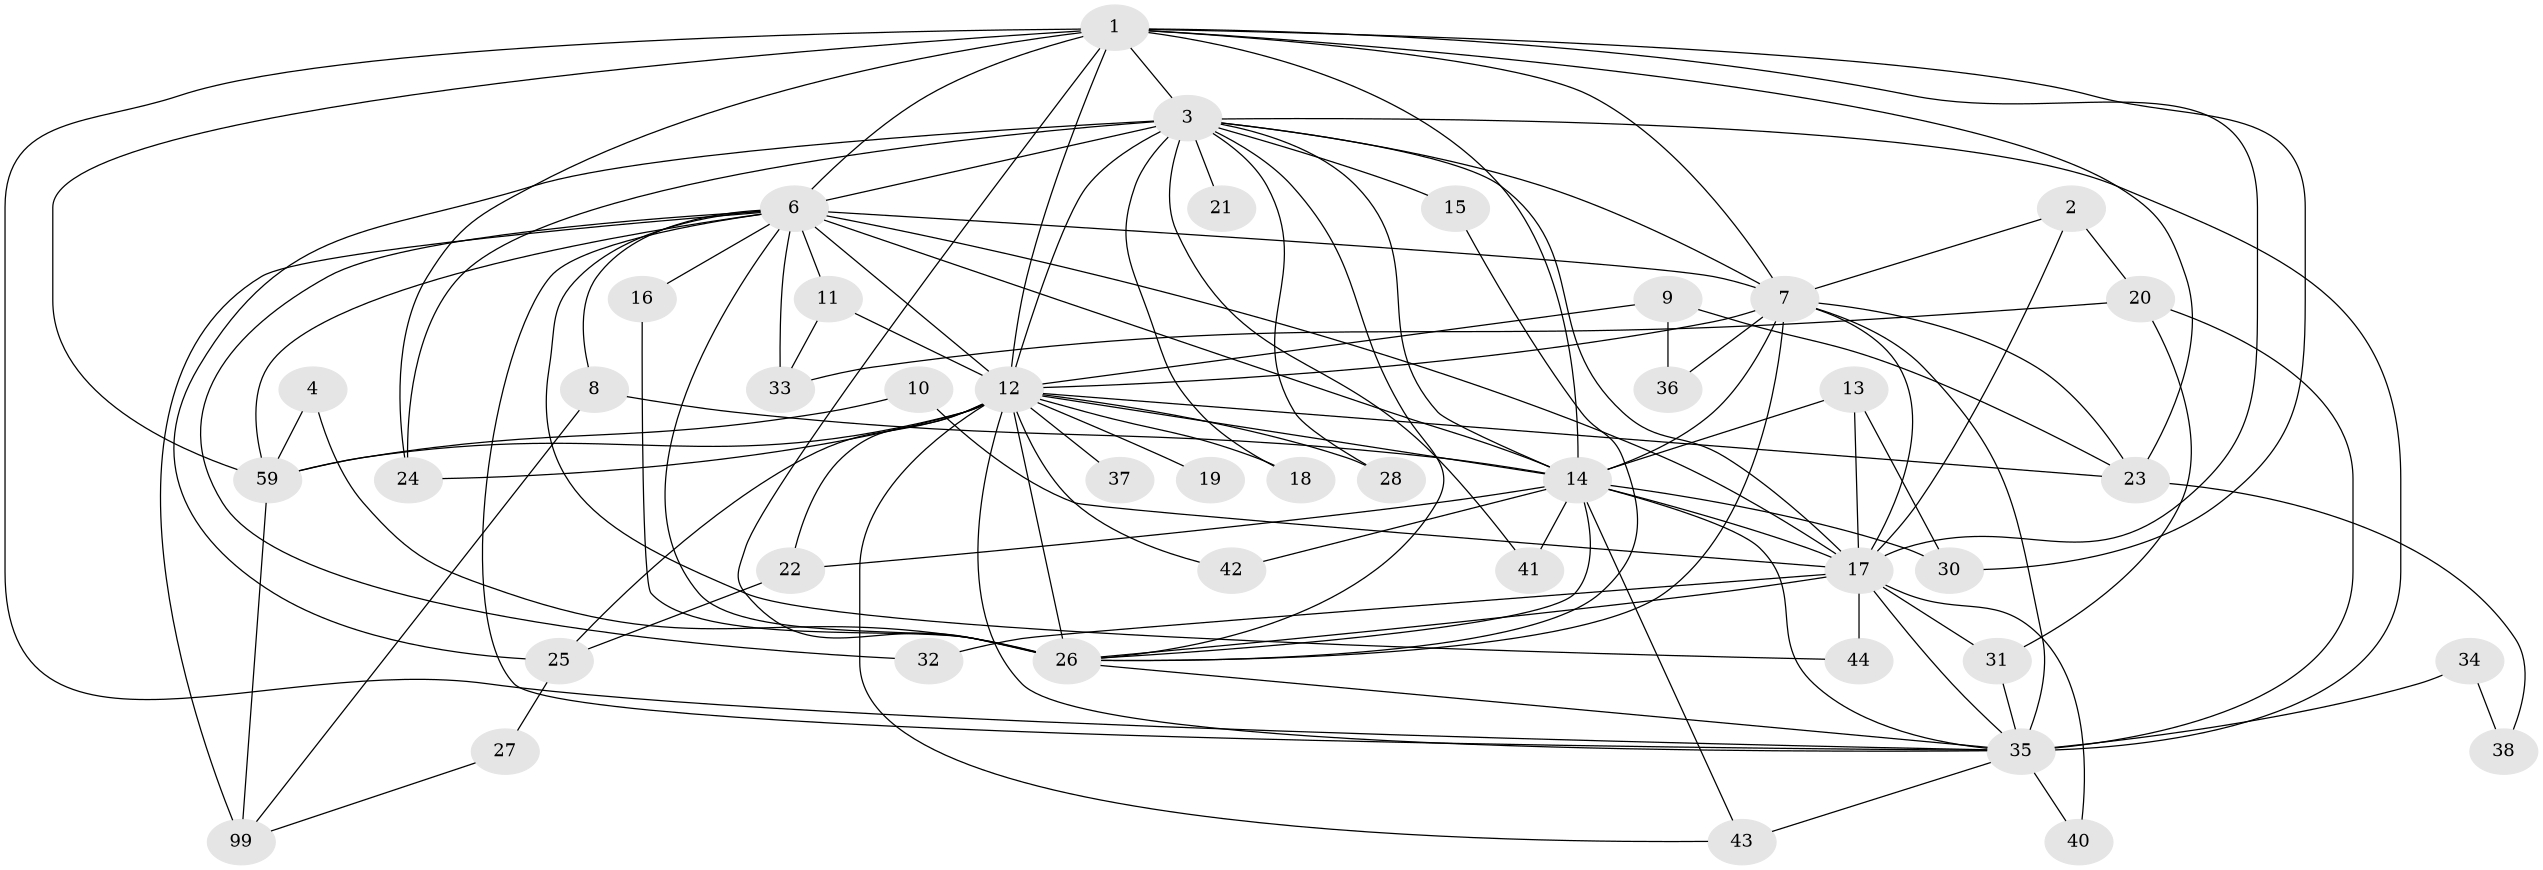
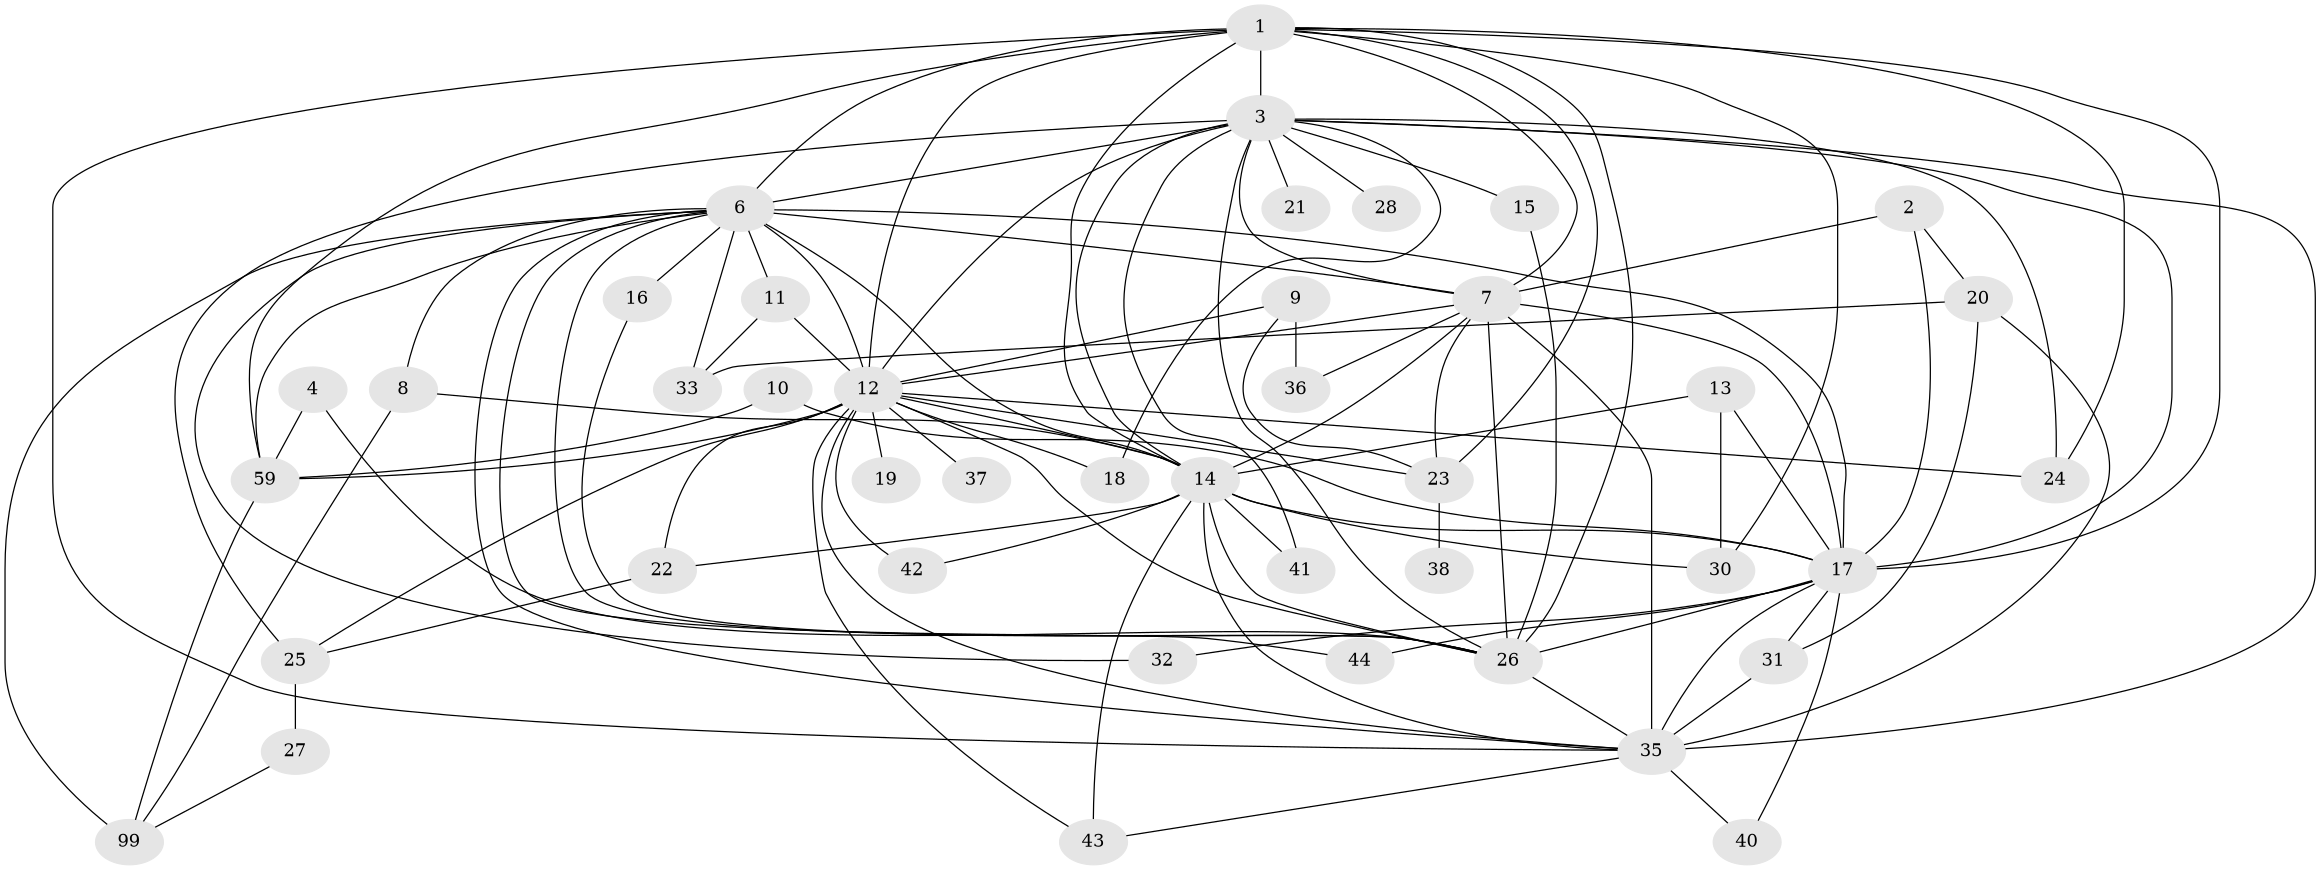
(1206, 421) -> none
(2470, 661) -> none
